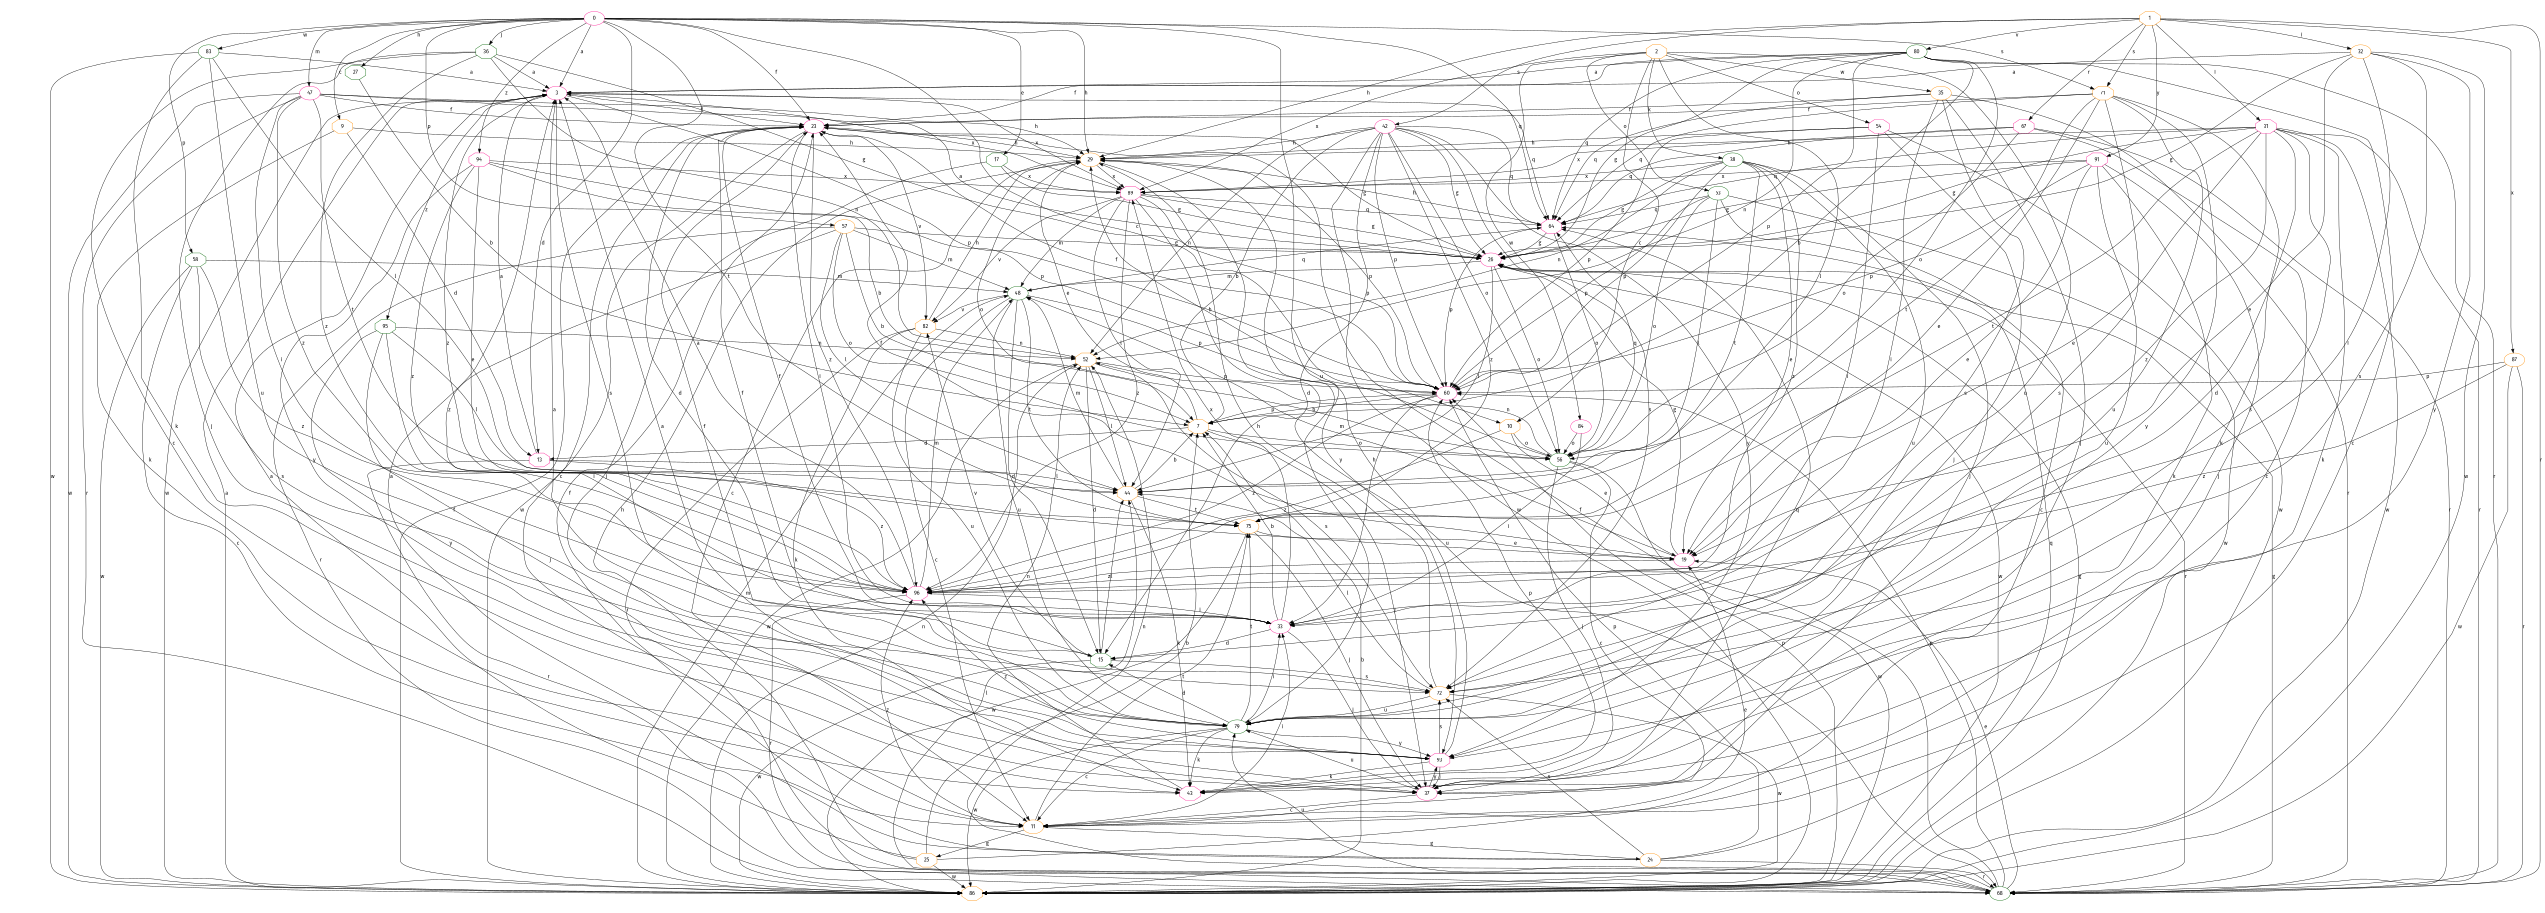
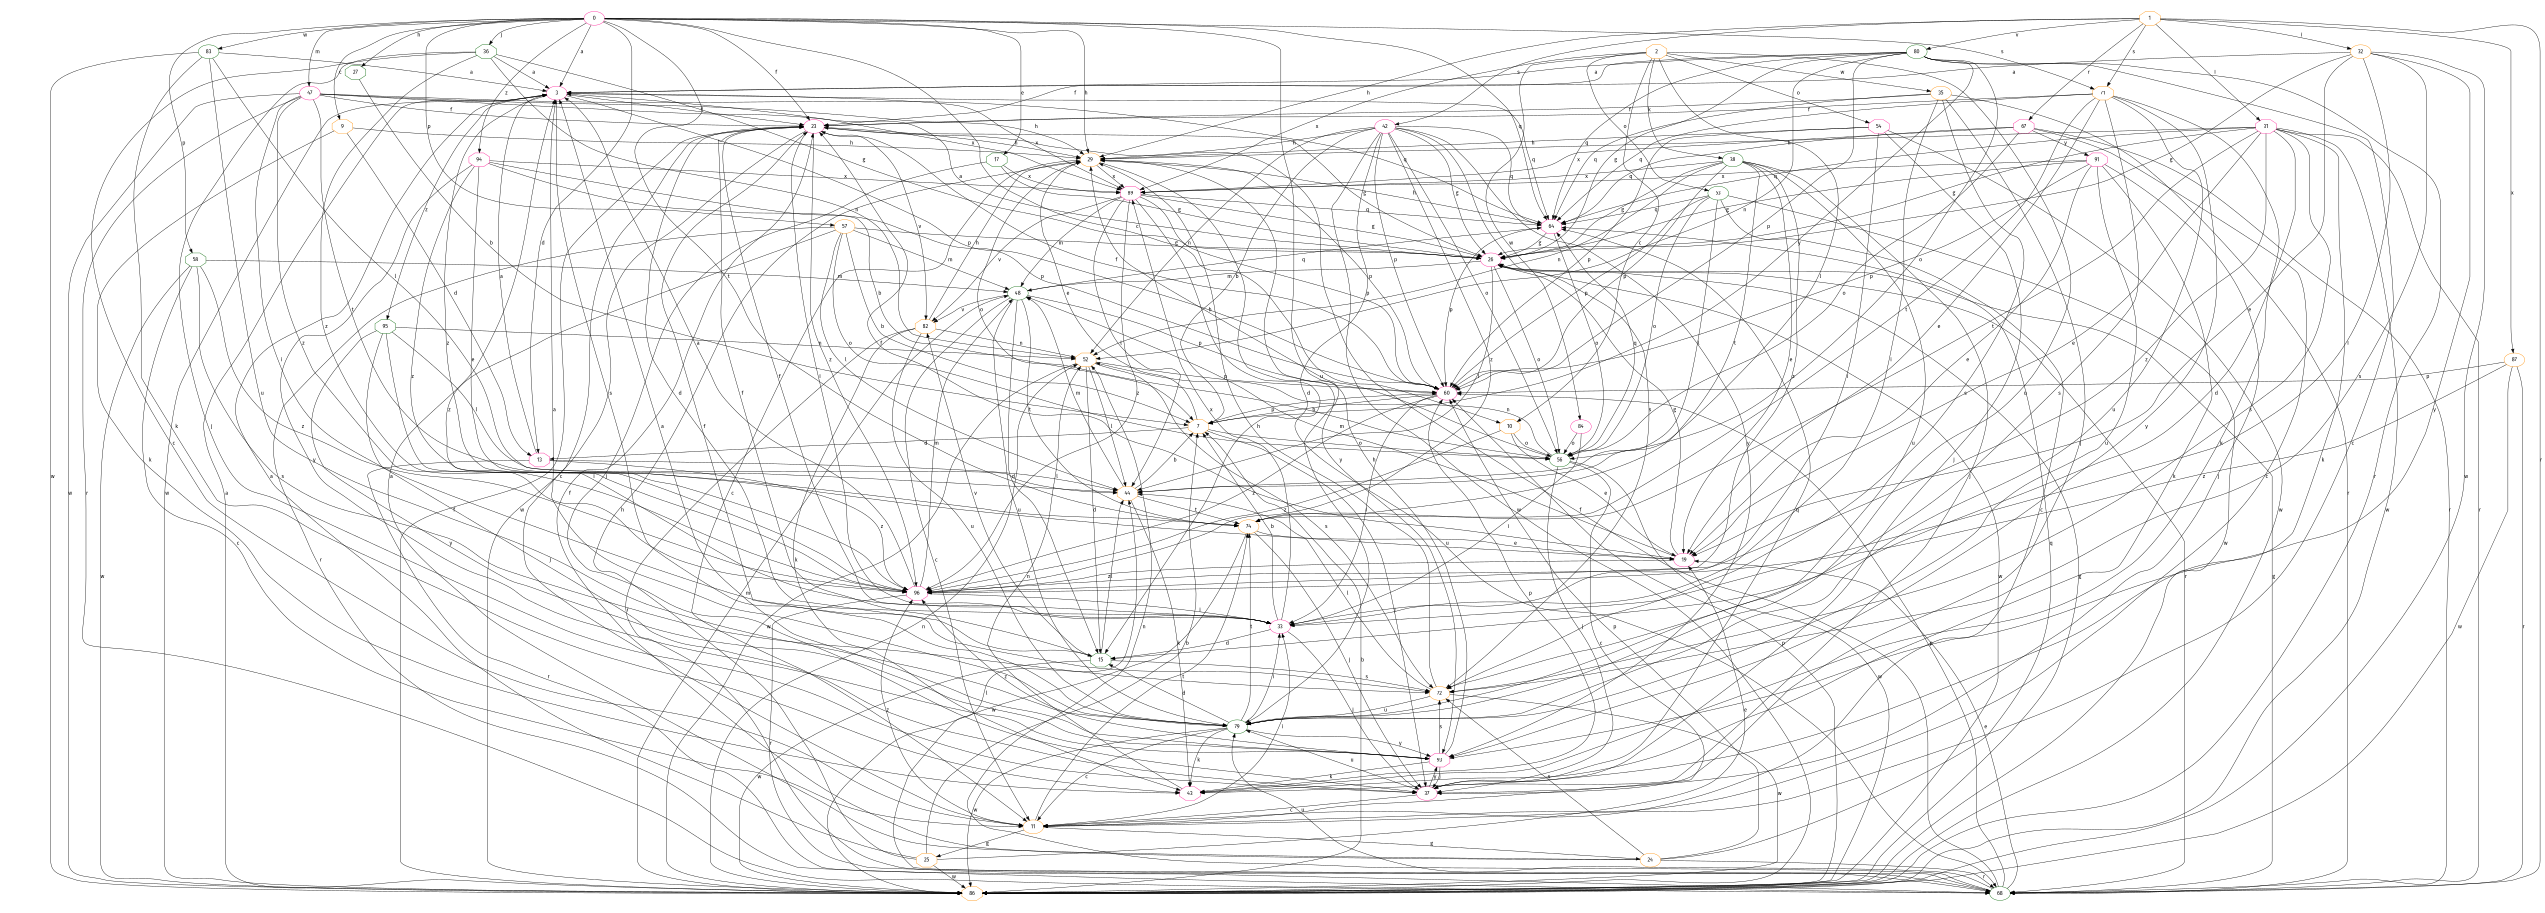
(2157, 102) -> (2061, 144)
none -> (968, 103)
(1799, 243) -> (1799, 243)
(2493, 474) -> (2175, 776)
(1249, 527) -> (1249, 527)
